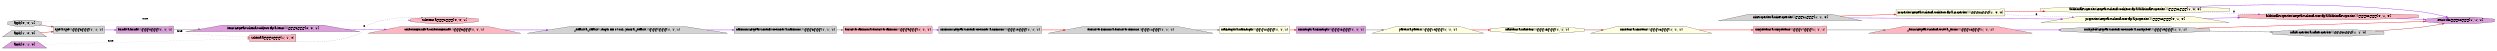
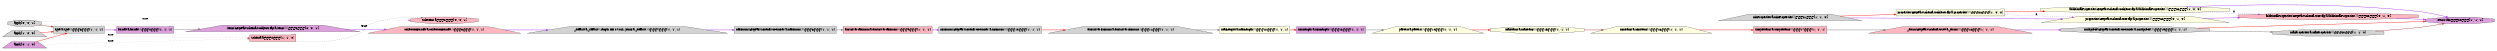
(364, 26) -> (364, 26)
(211, 35) -> (145, 37)
none -> (51, 38)
